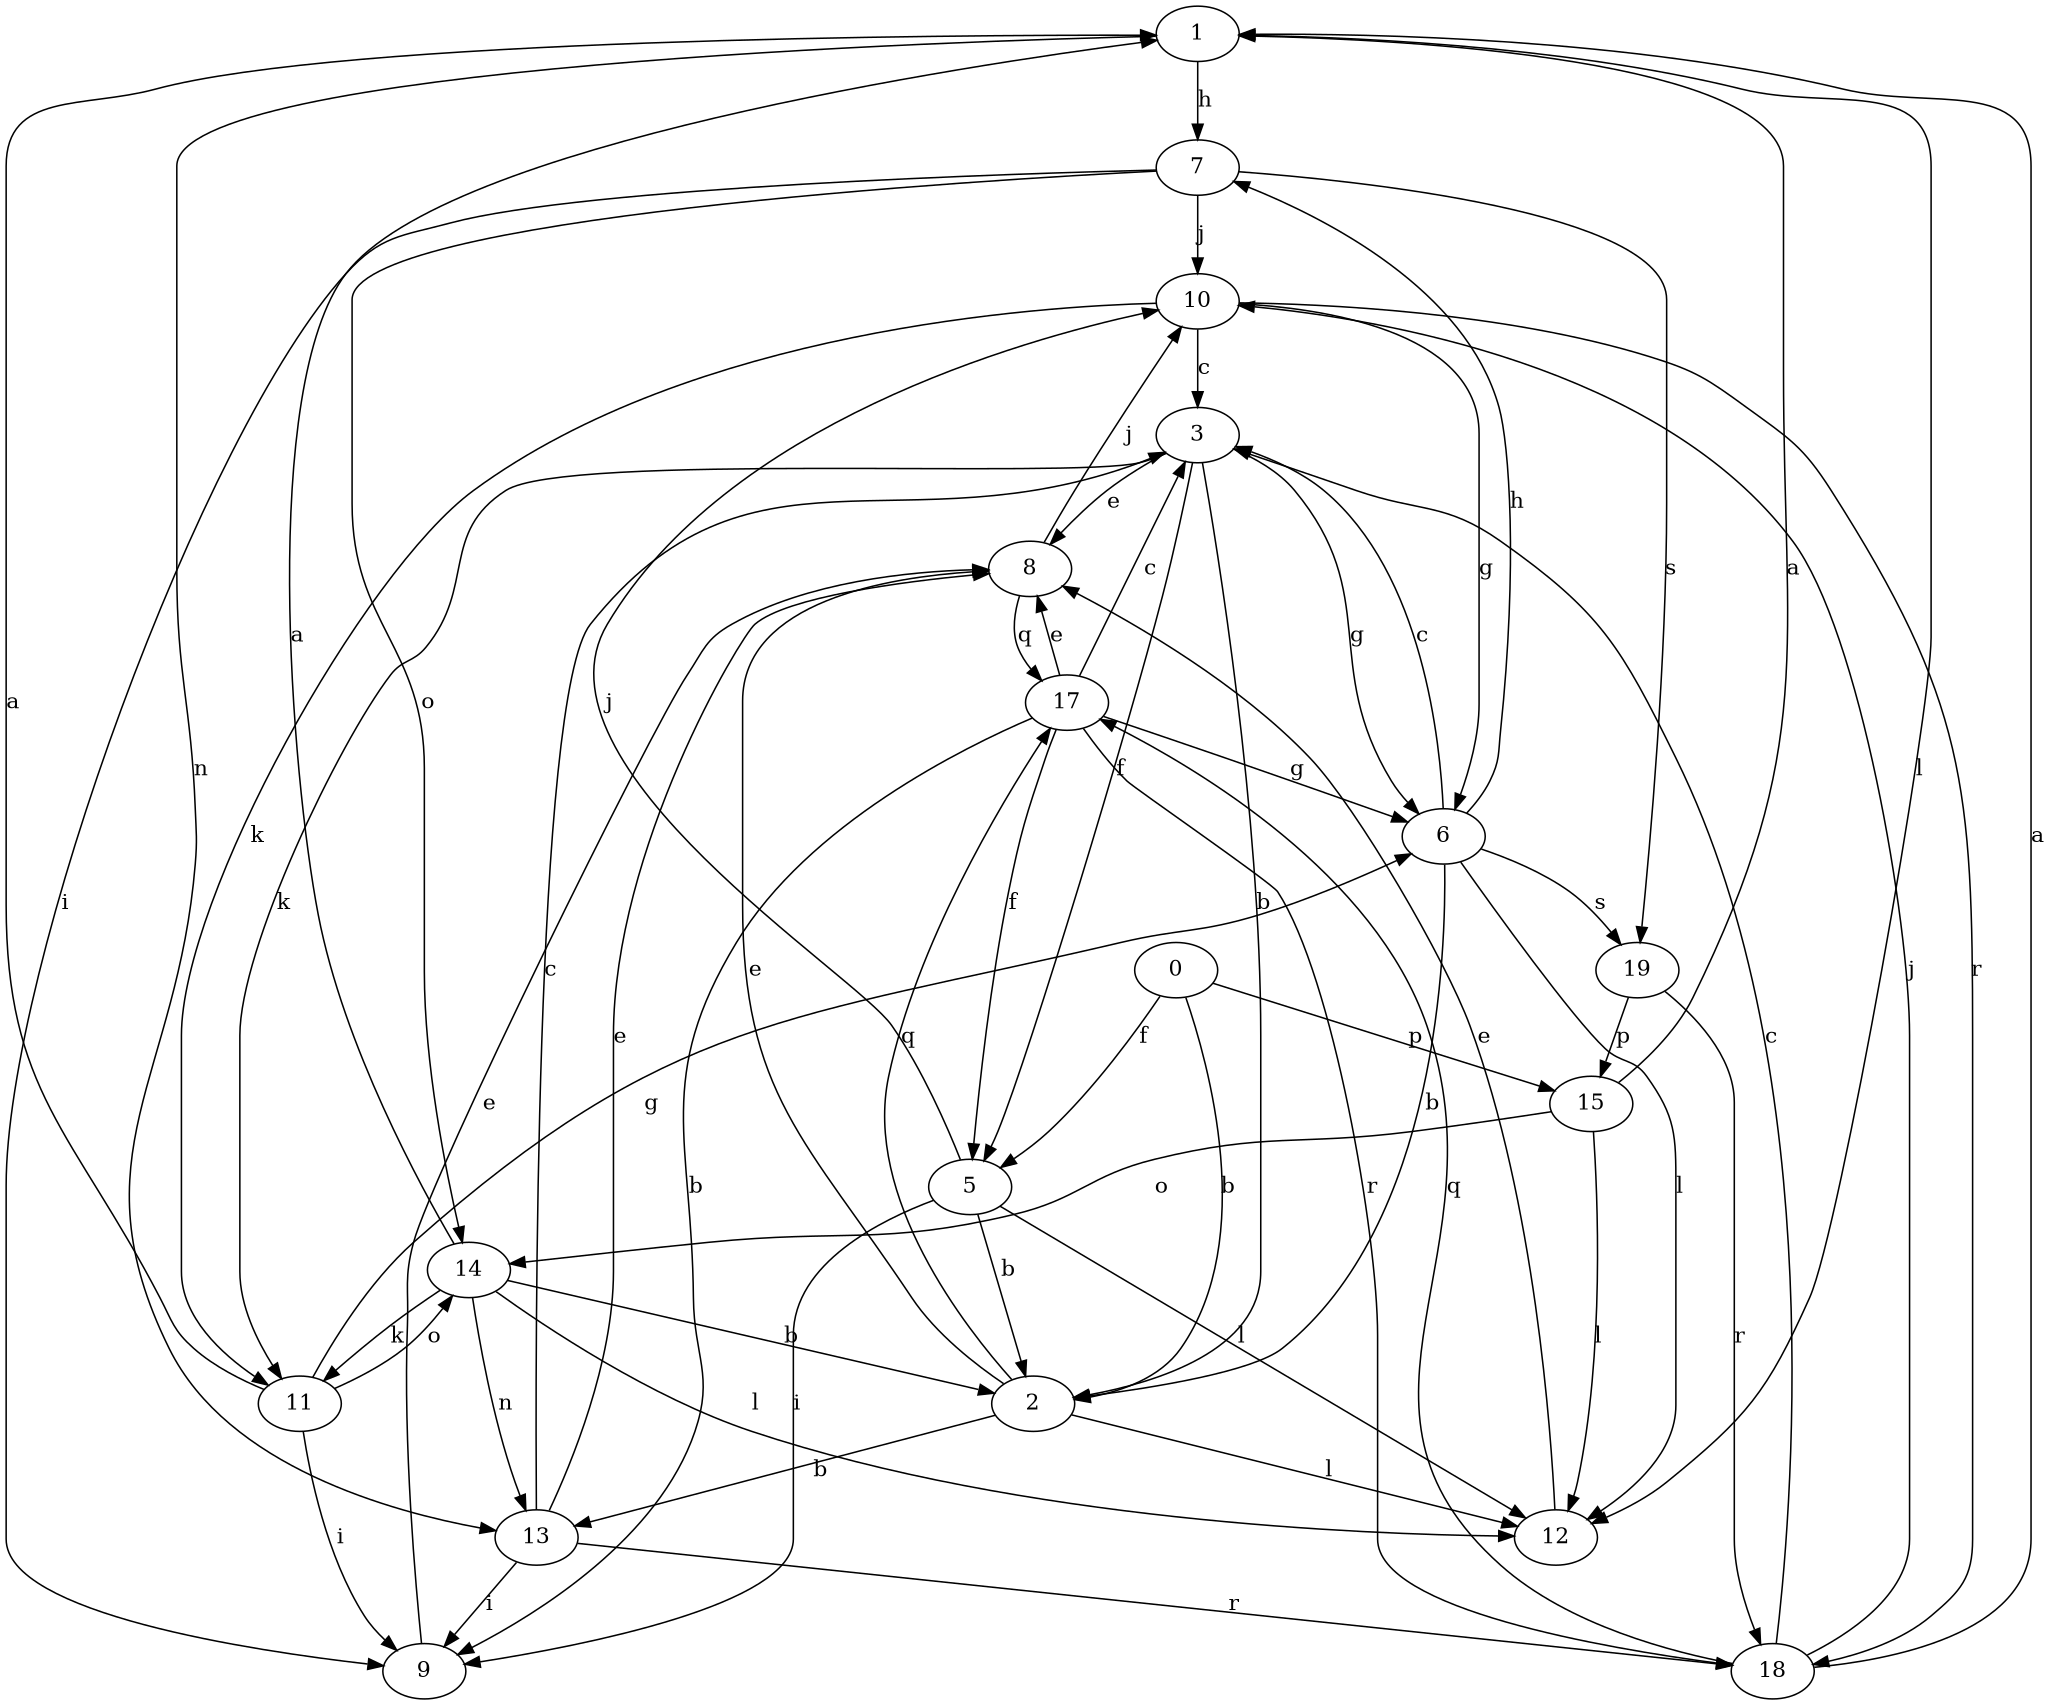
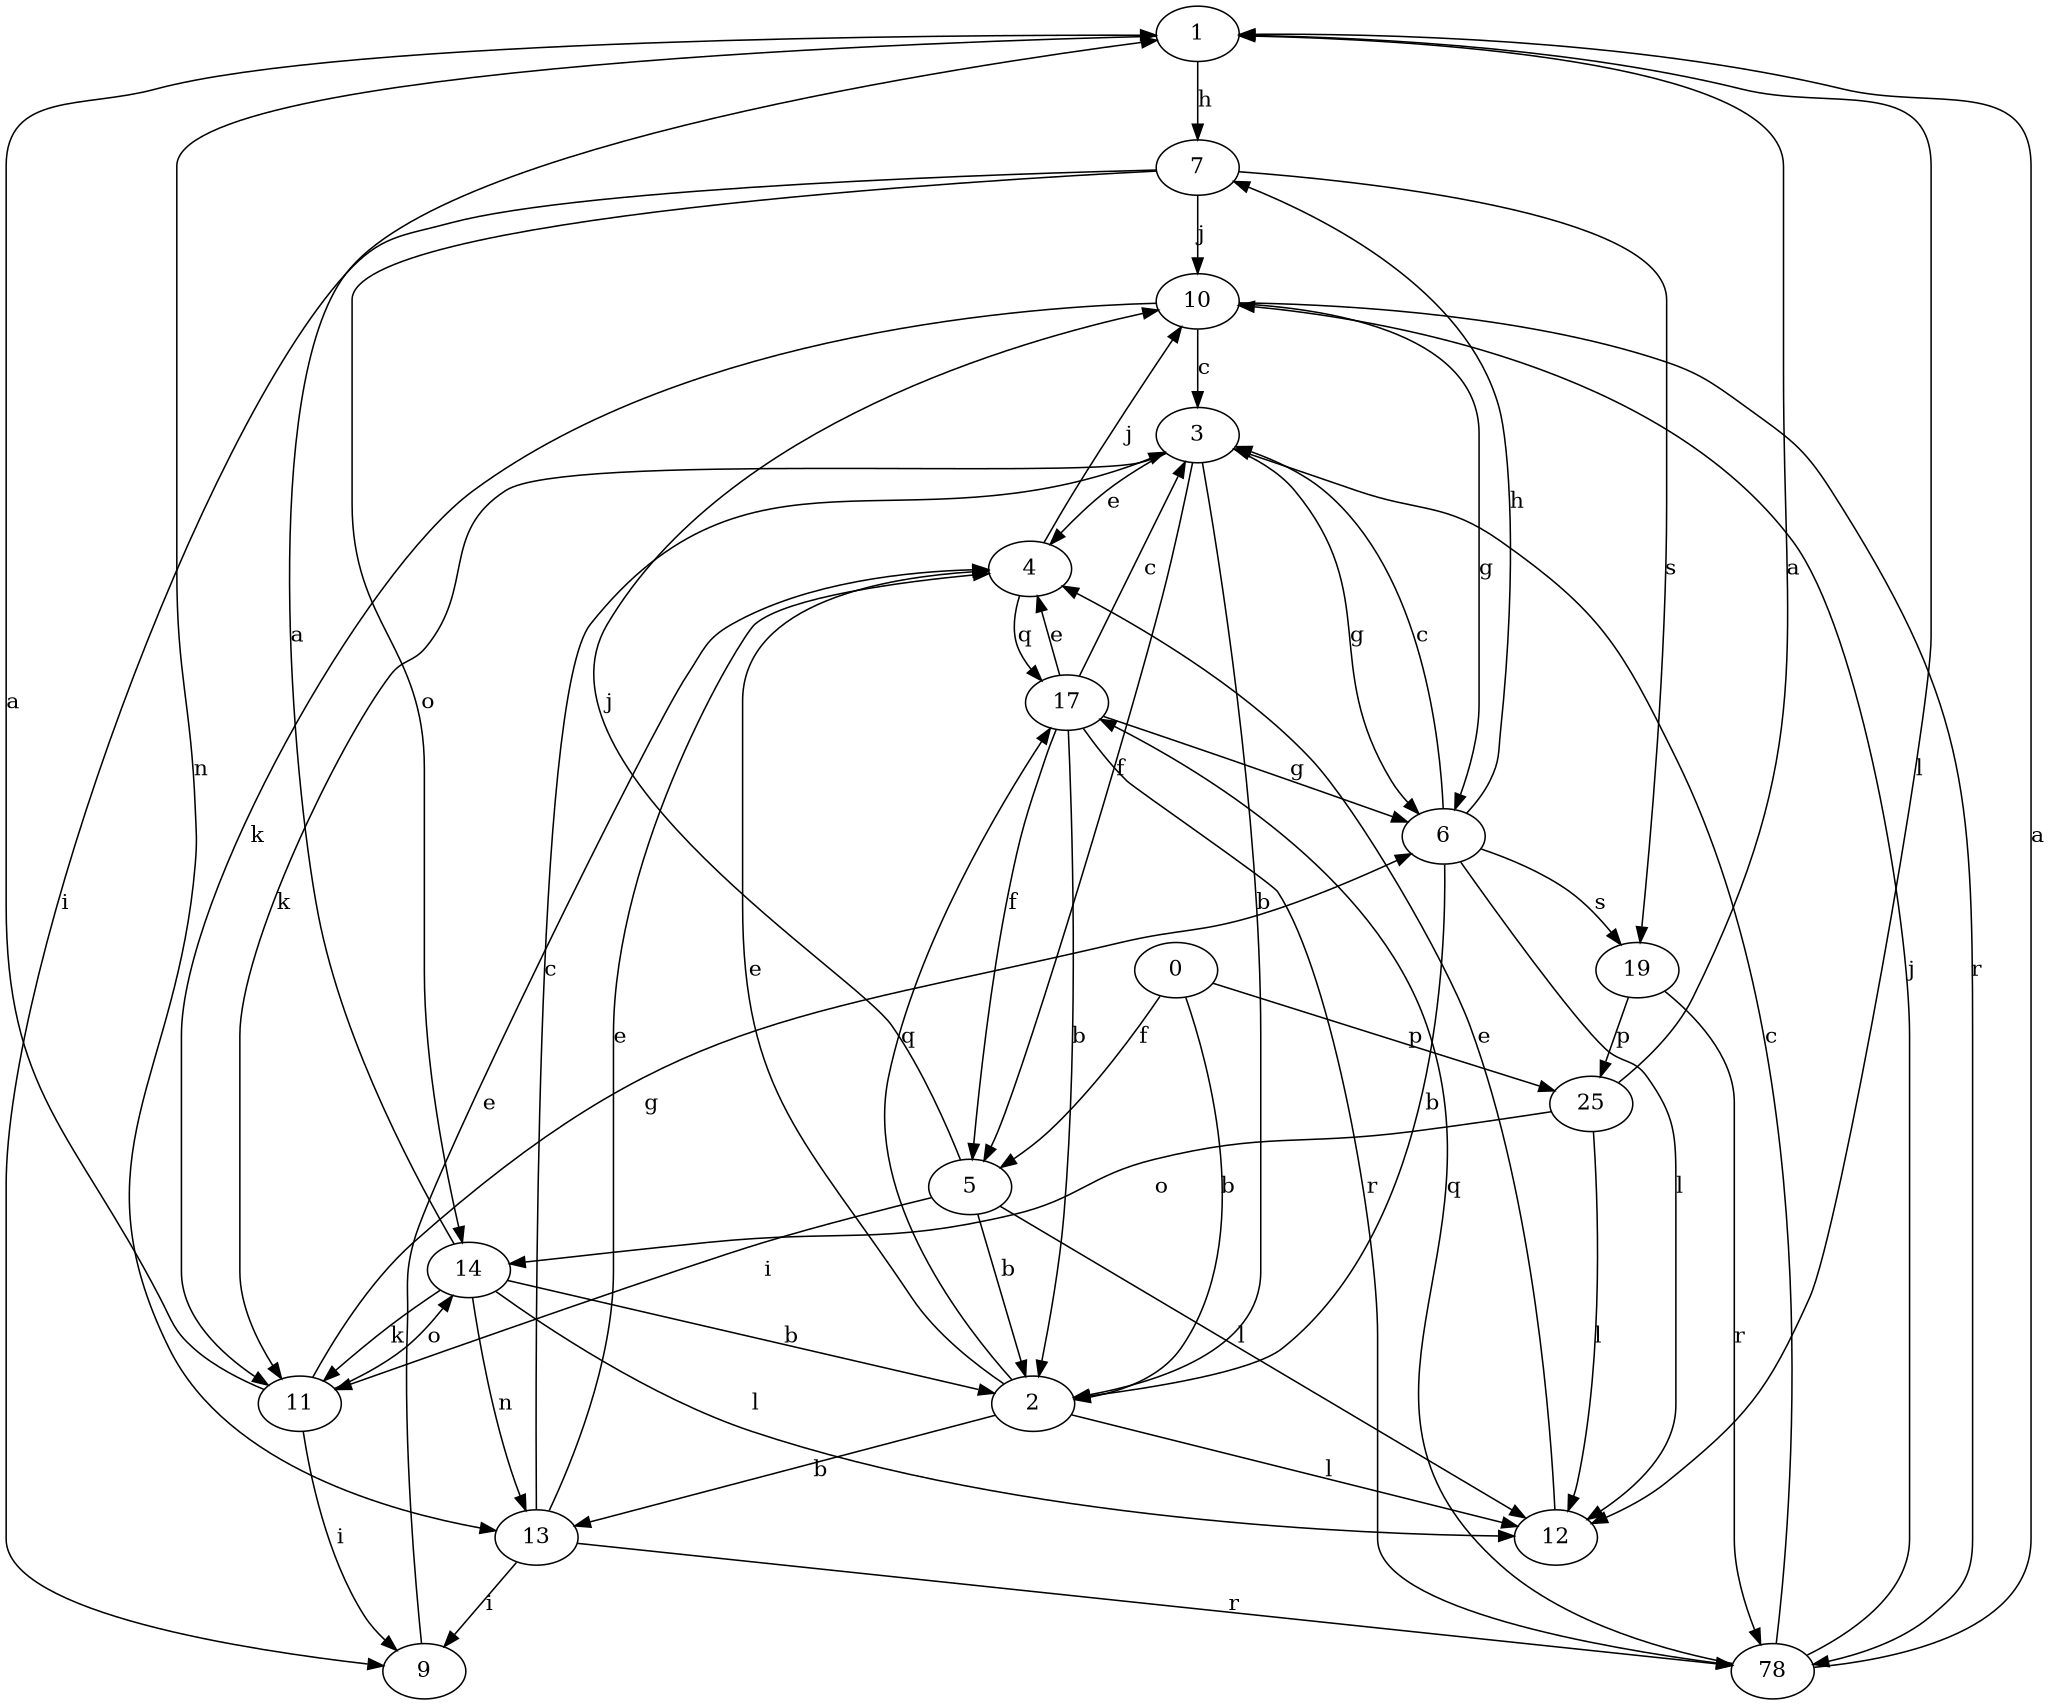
(1030, 569) -> (1030, 569)
(1591, 1104) -> (1591, 1104)
(685, 1153) -> (1072, 1047)
(793, 1509) -> (639, 1284)
(1773, 1671) -> (1773, 1671)
